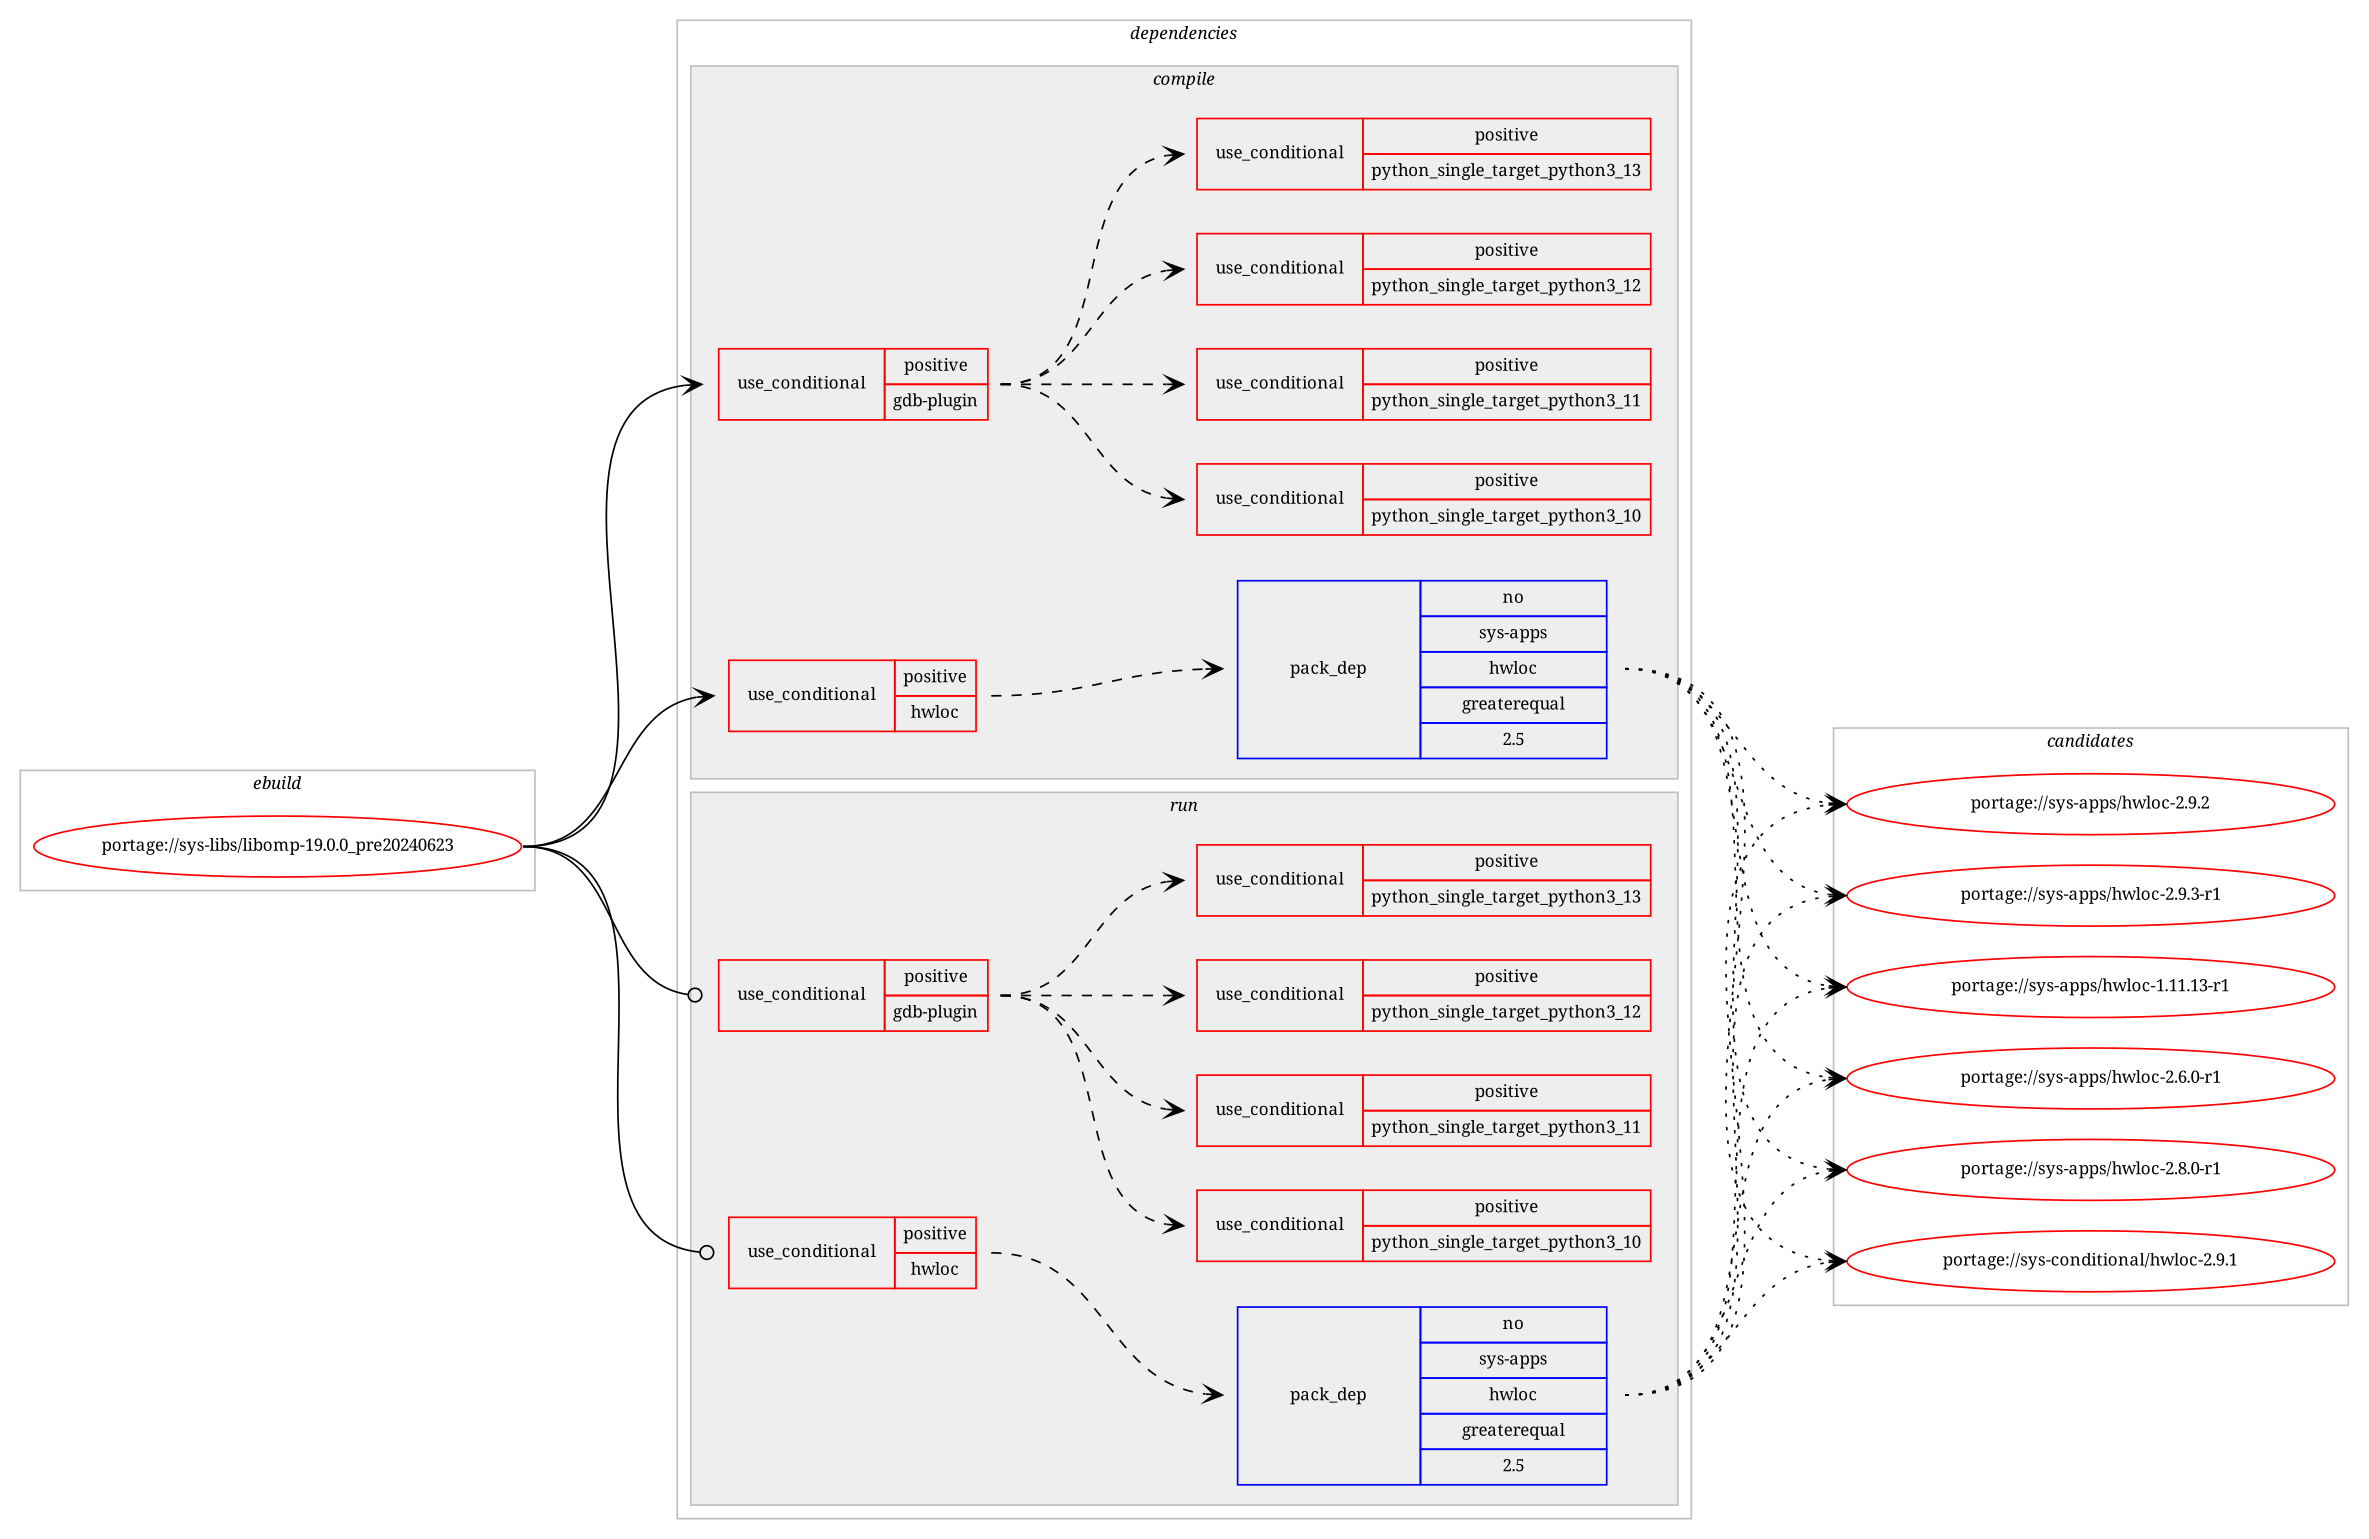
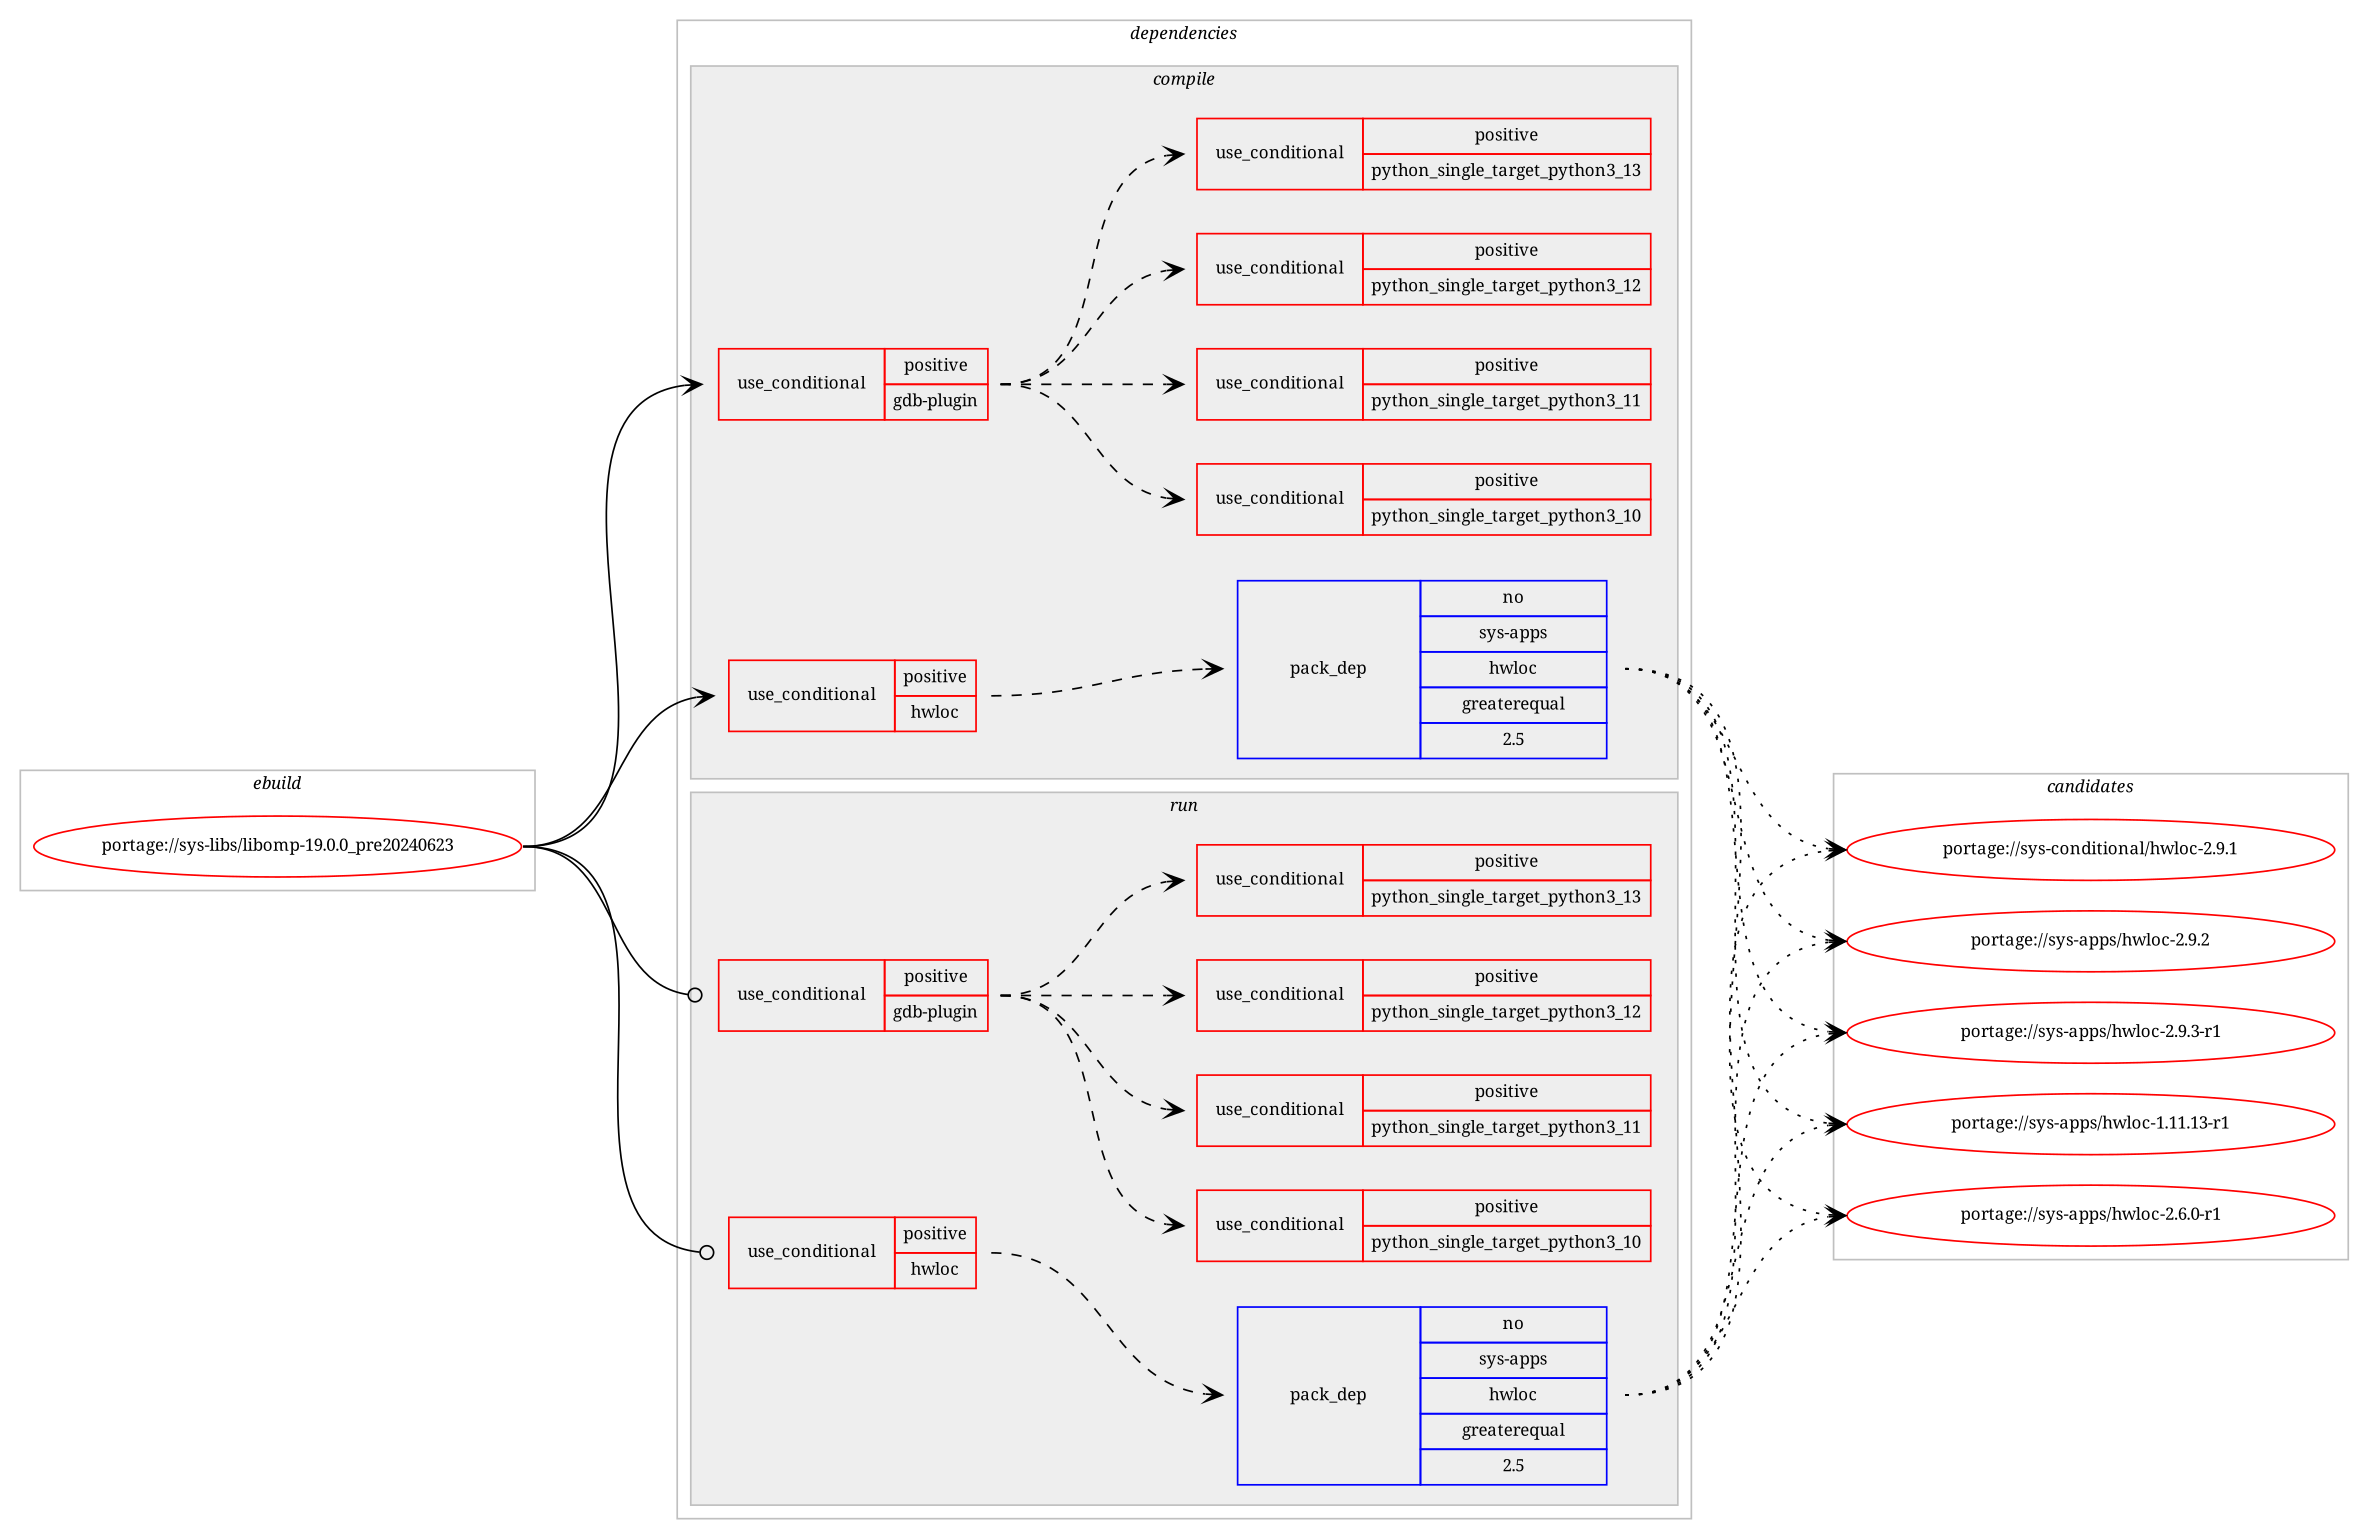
(2091, 1170) -> none
